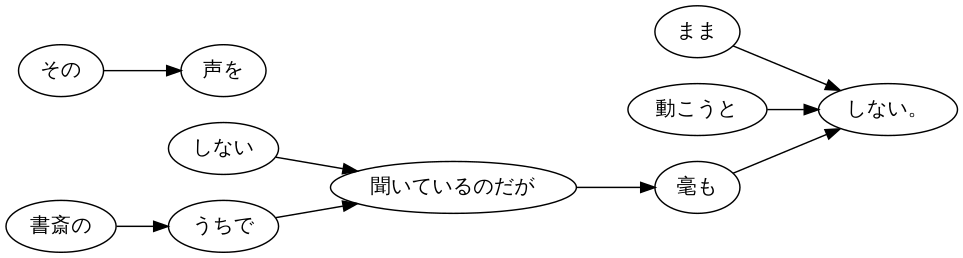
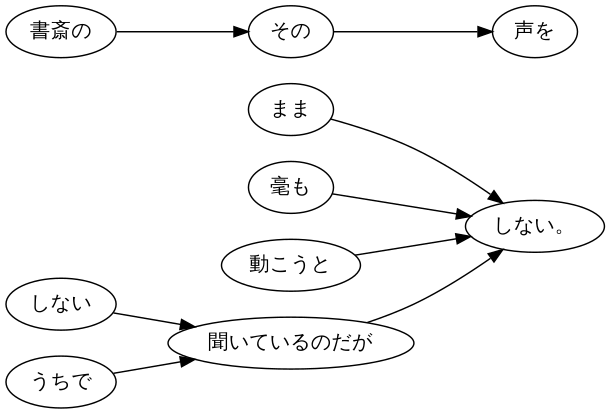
(609, 187) -> (431, 295)
(135, 226) -> (175, 32)
